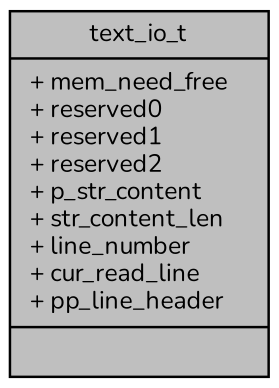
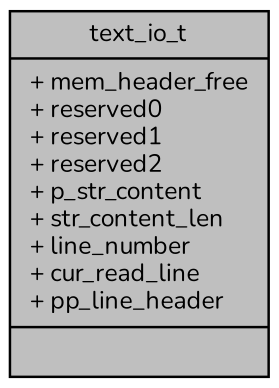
(129, 82) -> (139, 82)
